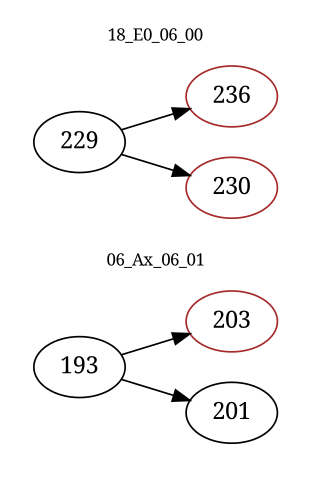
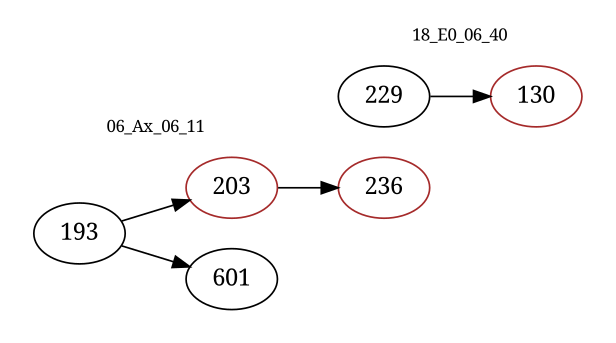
(156, 36) -> (460, 36)
(148, 122) -> (302, 188)
(232, 188) -> (536, 96)
(156, 261) -> (156, 128)
(232, 413) -> (232, 279)
